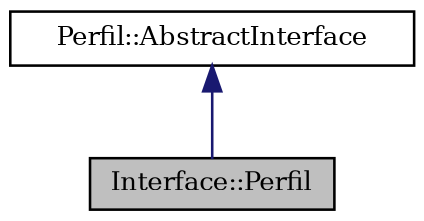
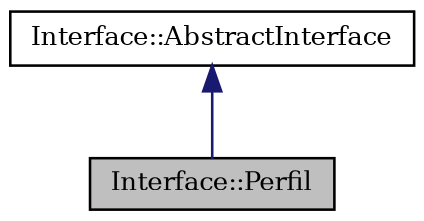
(212, 39) -> (212, 39)
